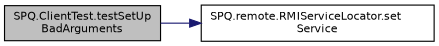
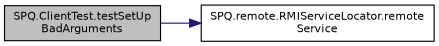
(318, 23) -> (318, 23)
